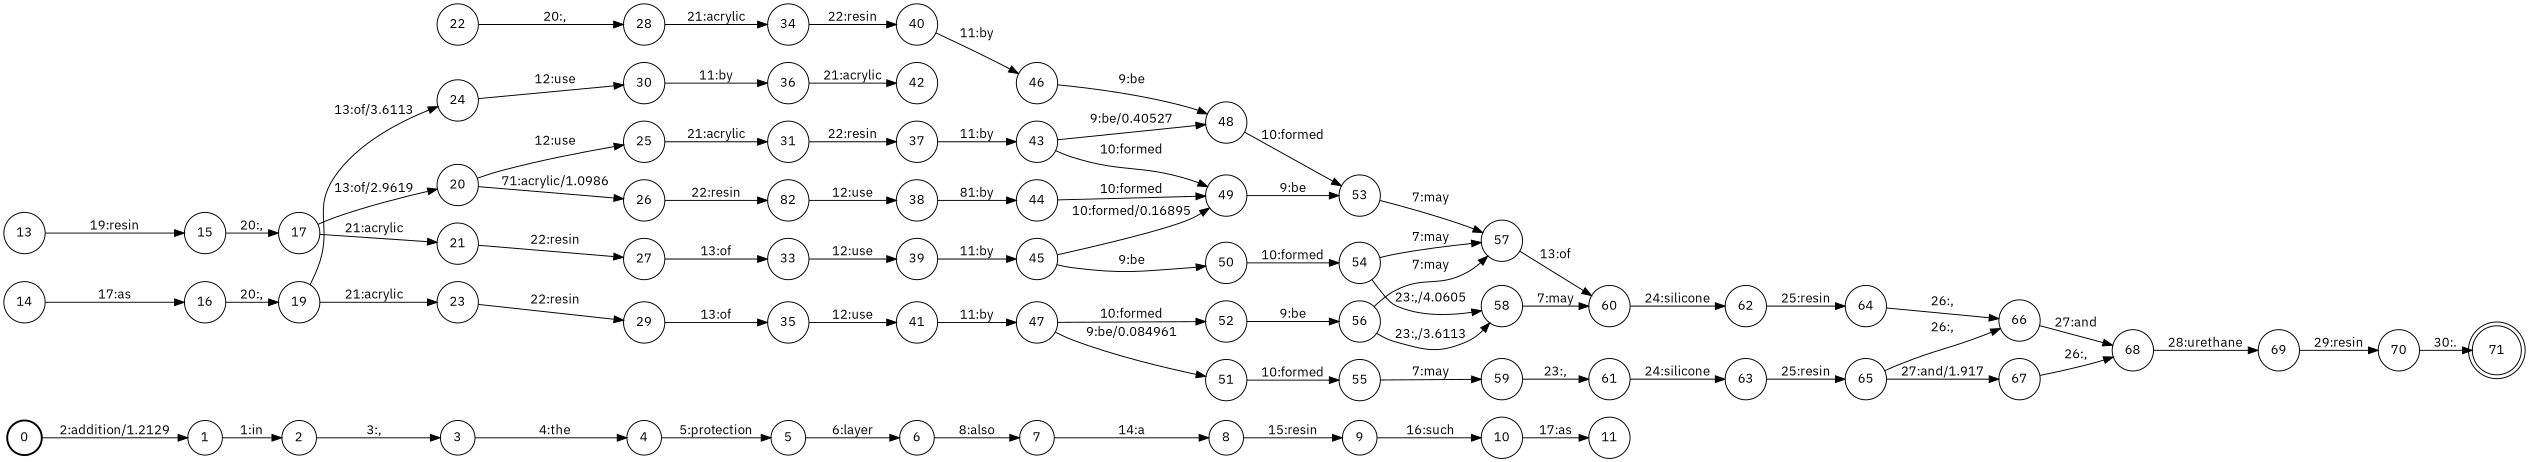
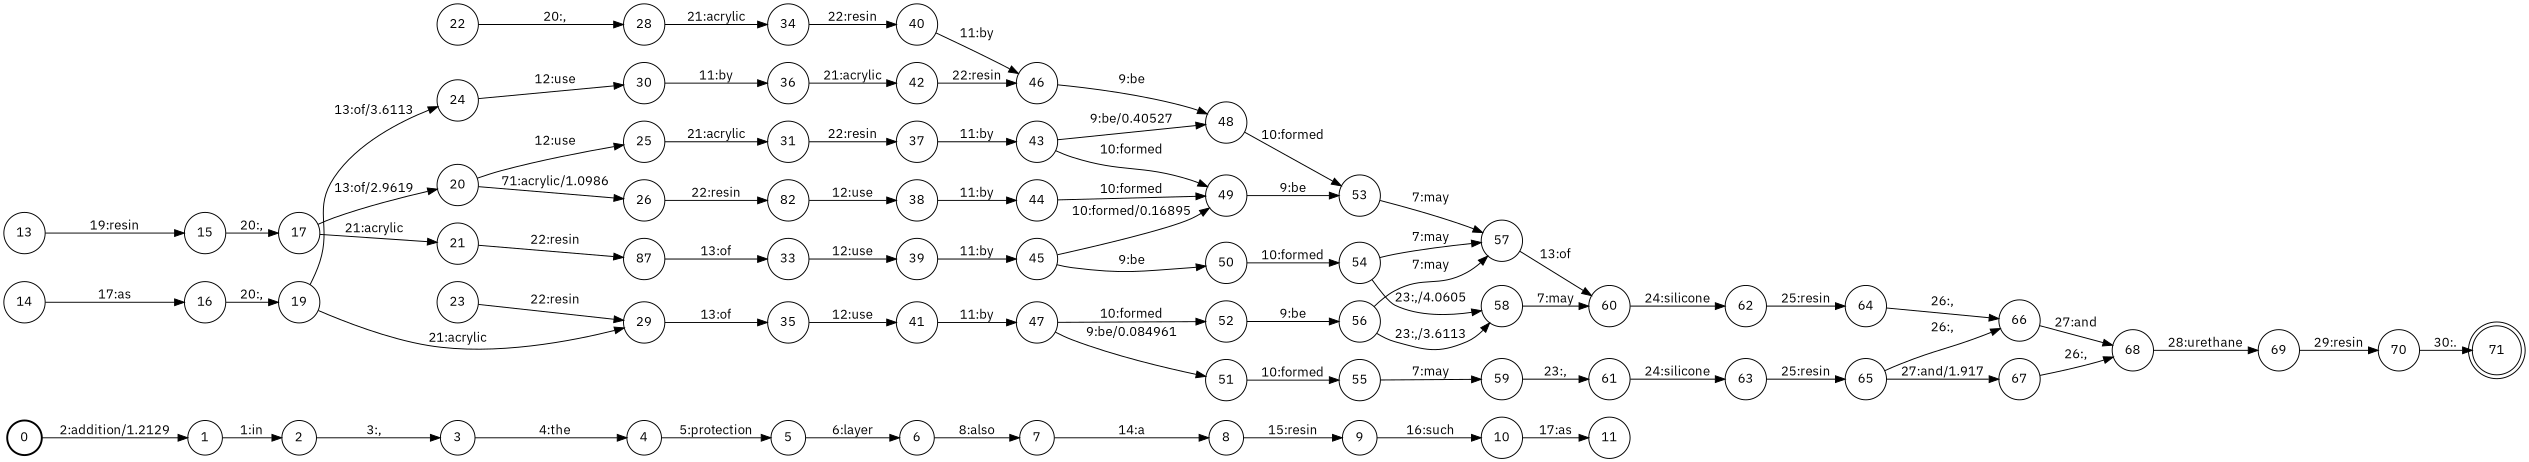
none -> (972, 83)
(977, 193) -> (977, 193)
(644, 259) -> (644, 259)
(374, 302) -> (464, 349)
